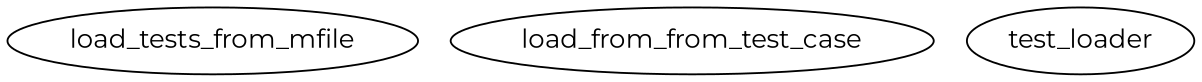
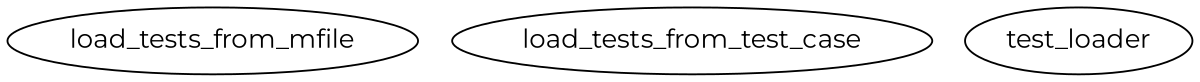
(692, 41) -> (692, 41)
